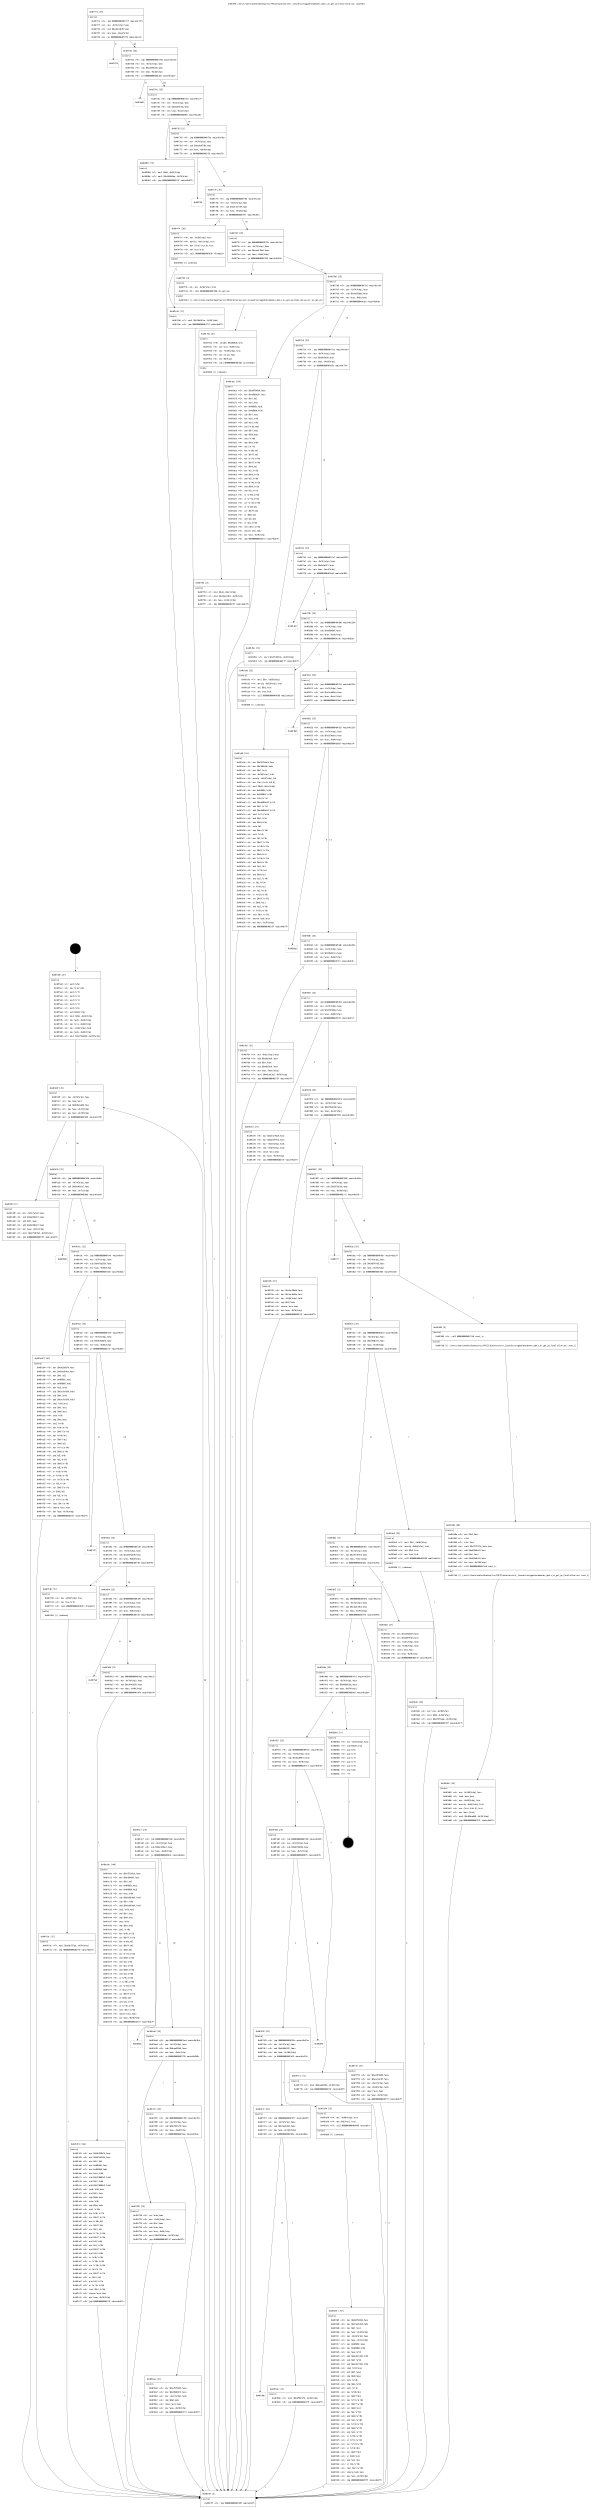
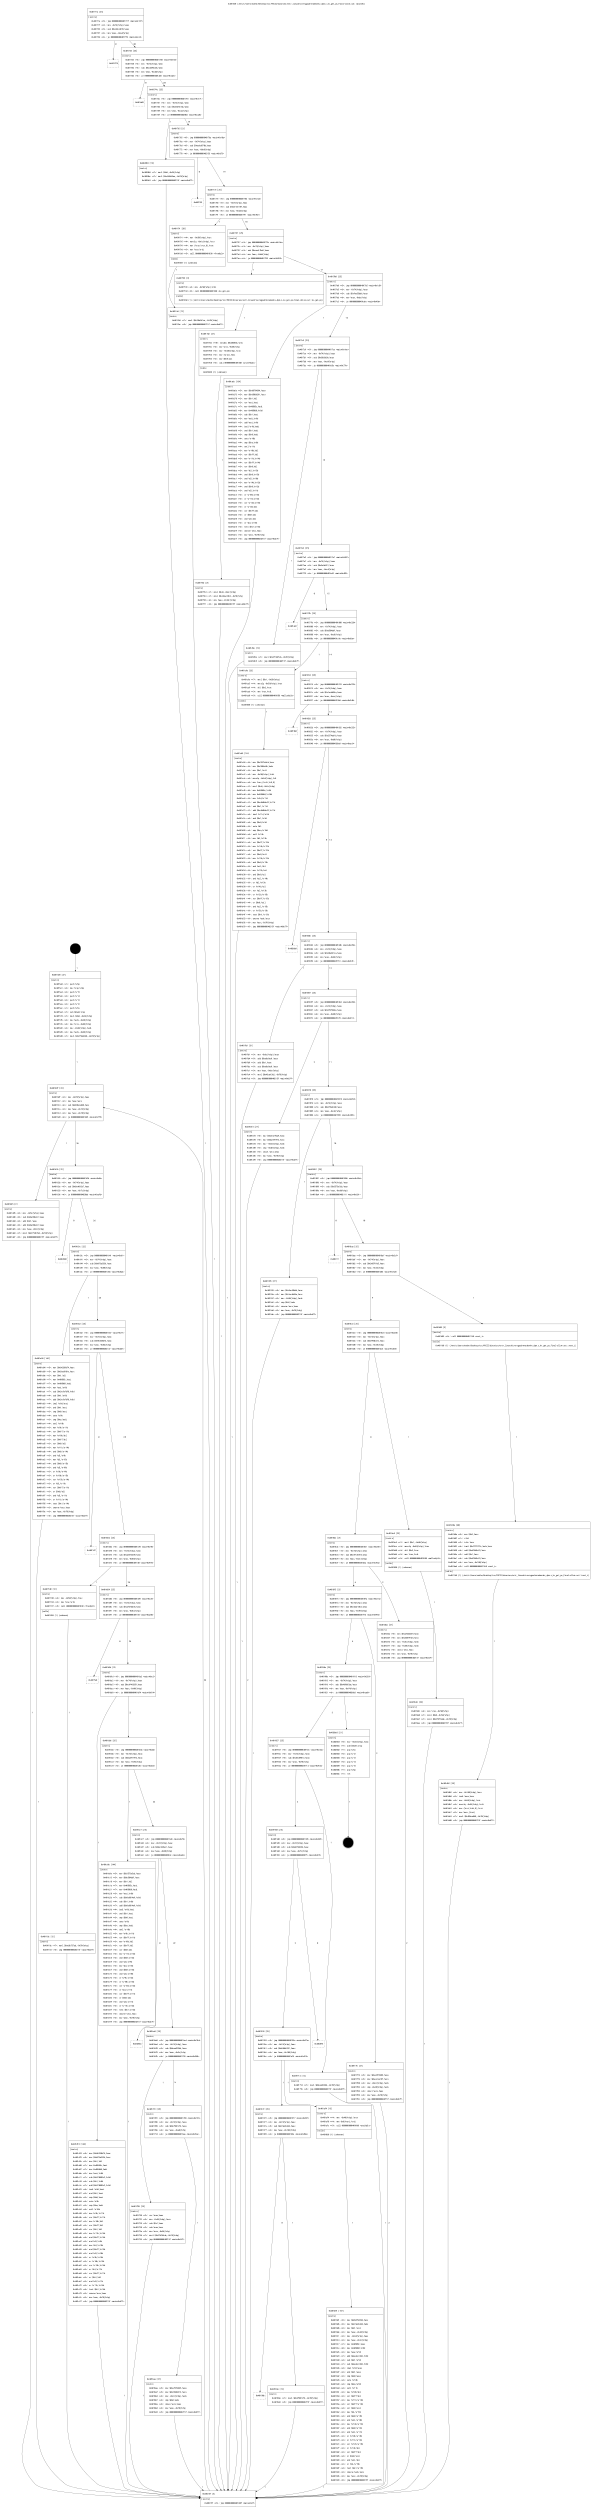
none -> (328, 709)
none -> (128, 1753)
